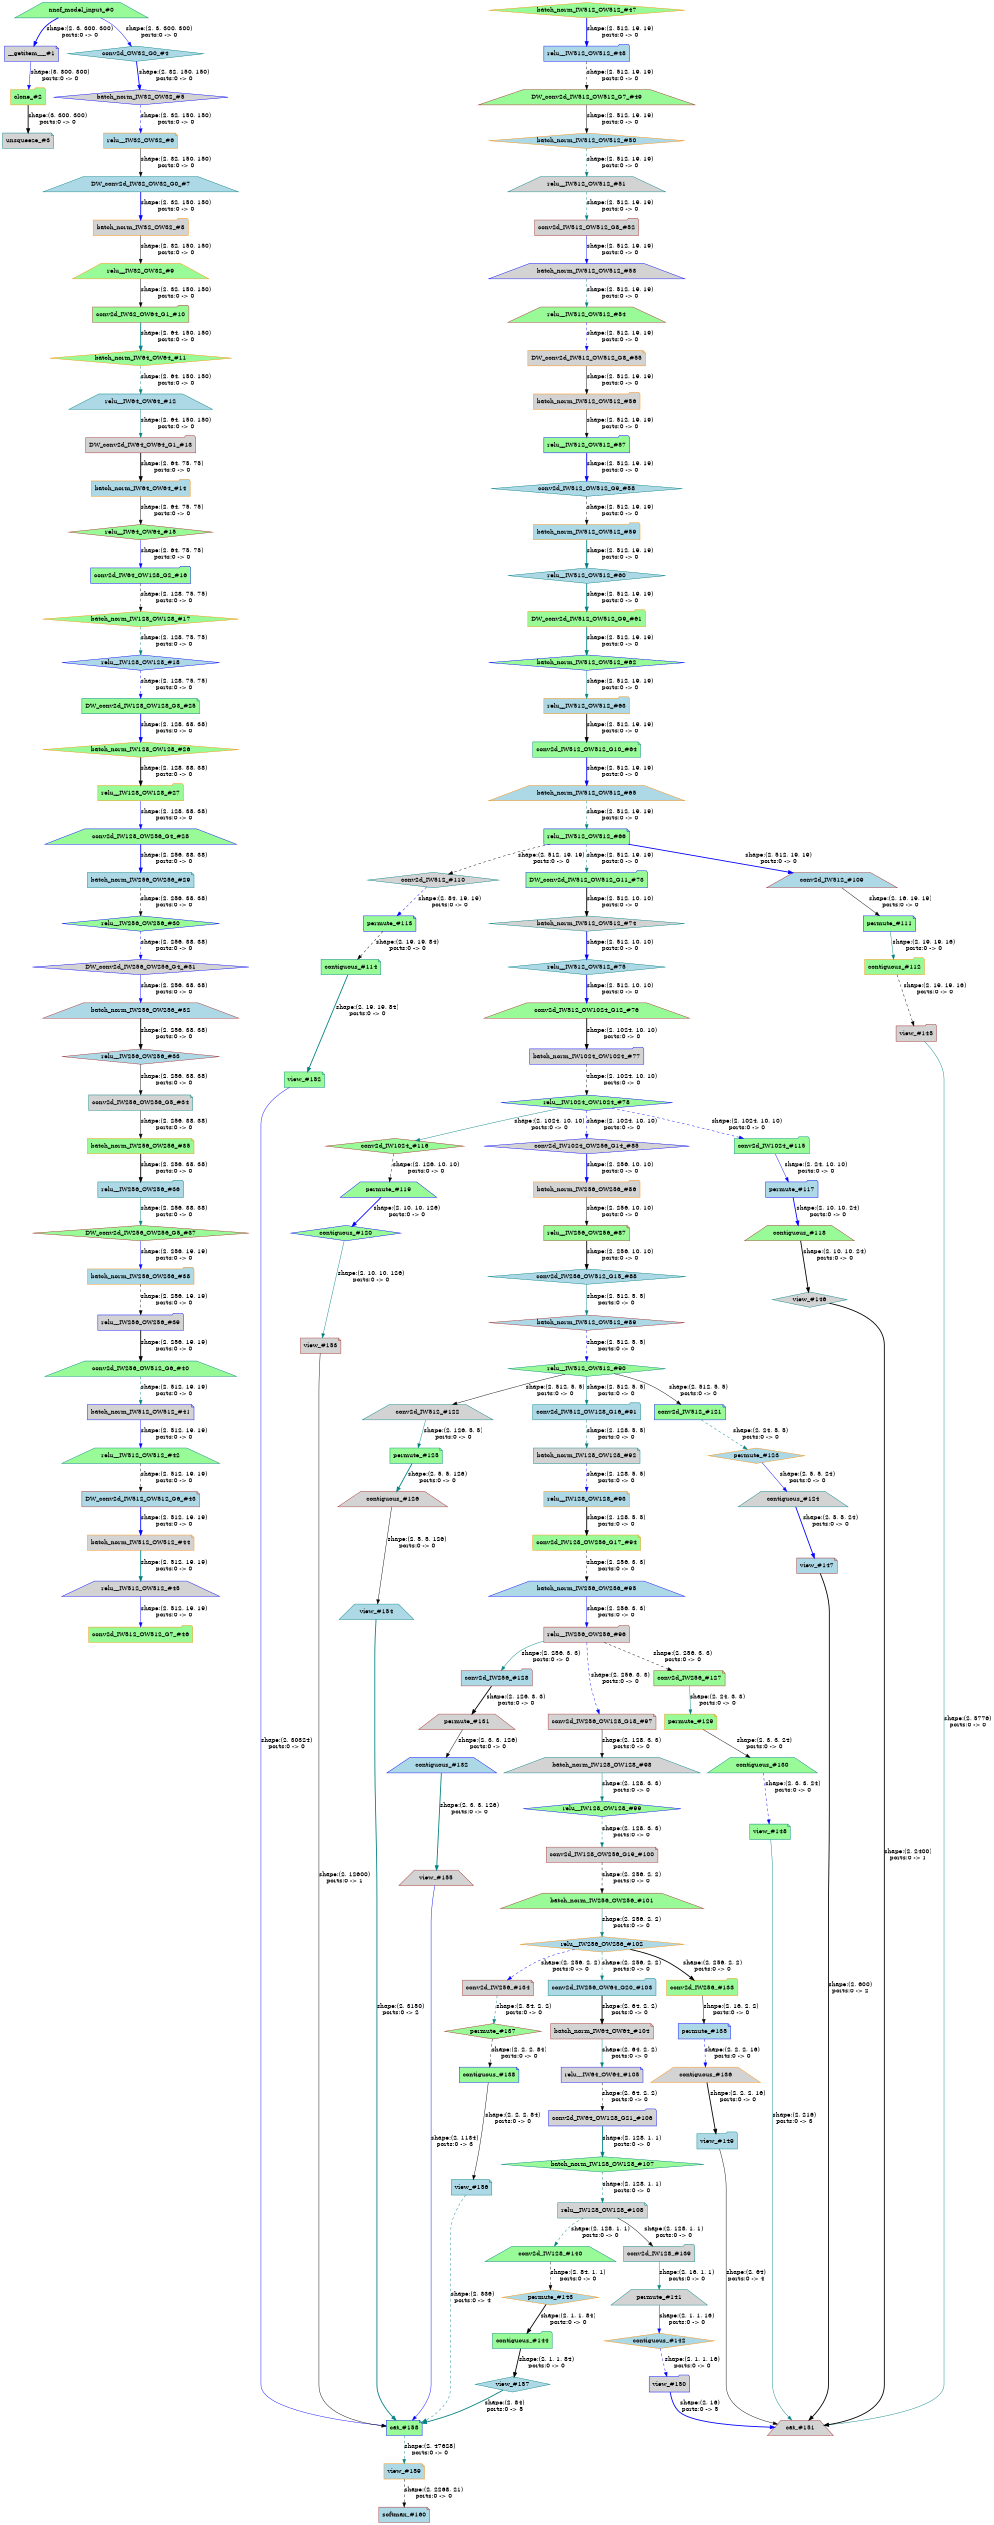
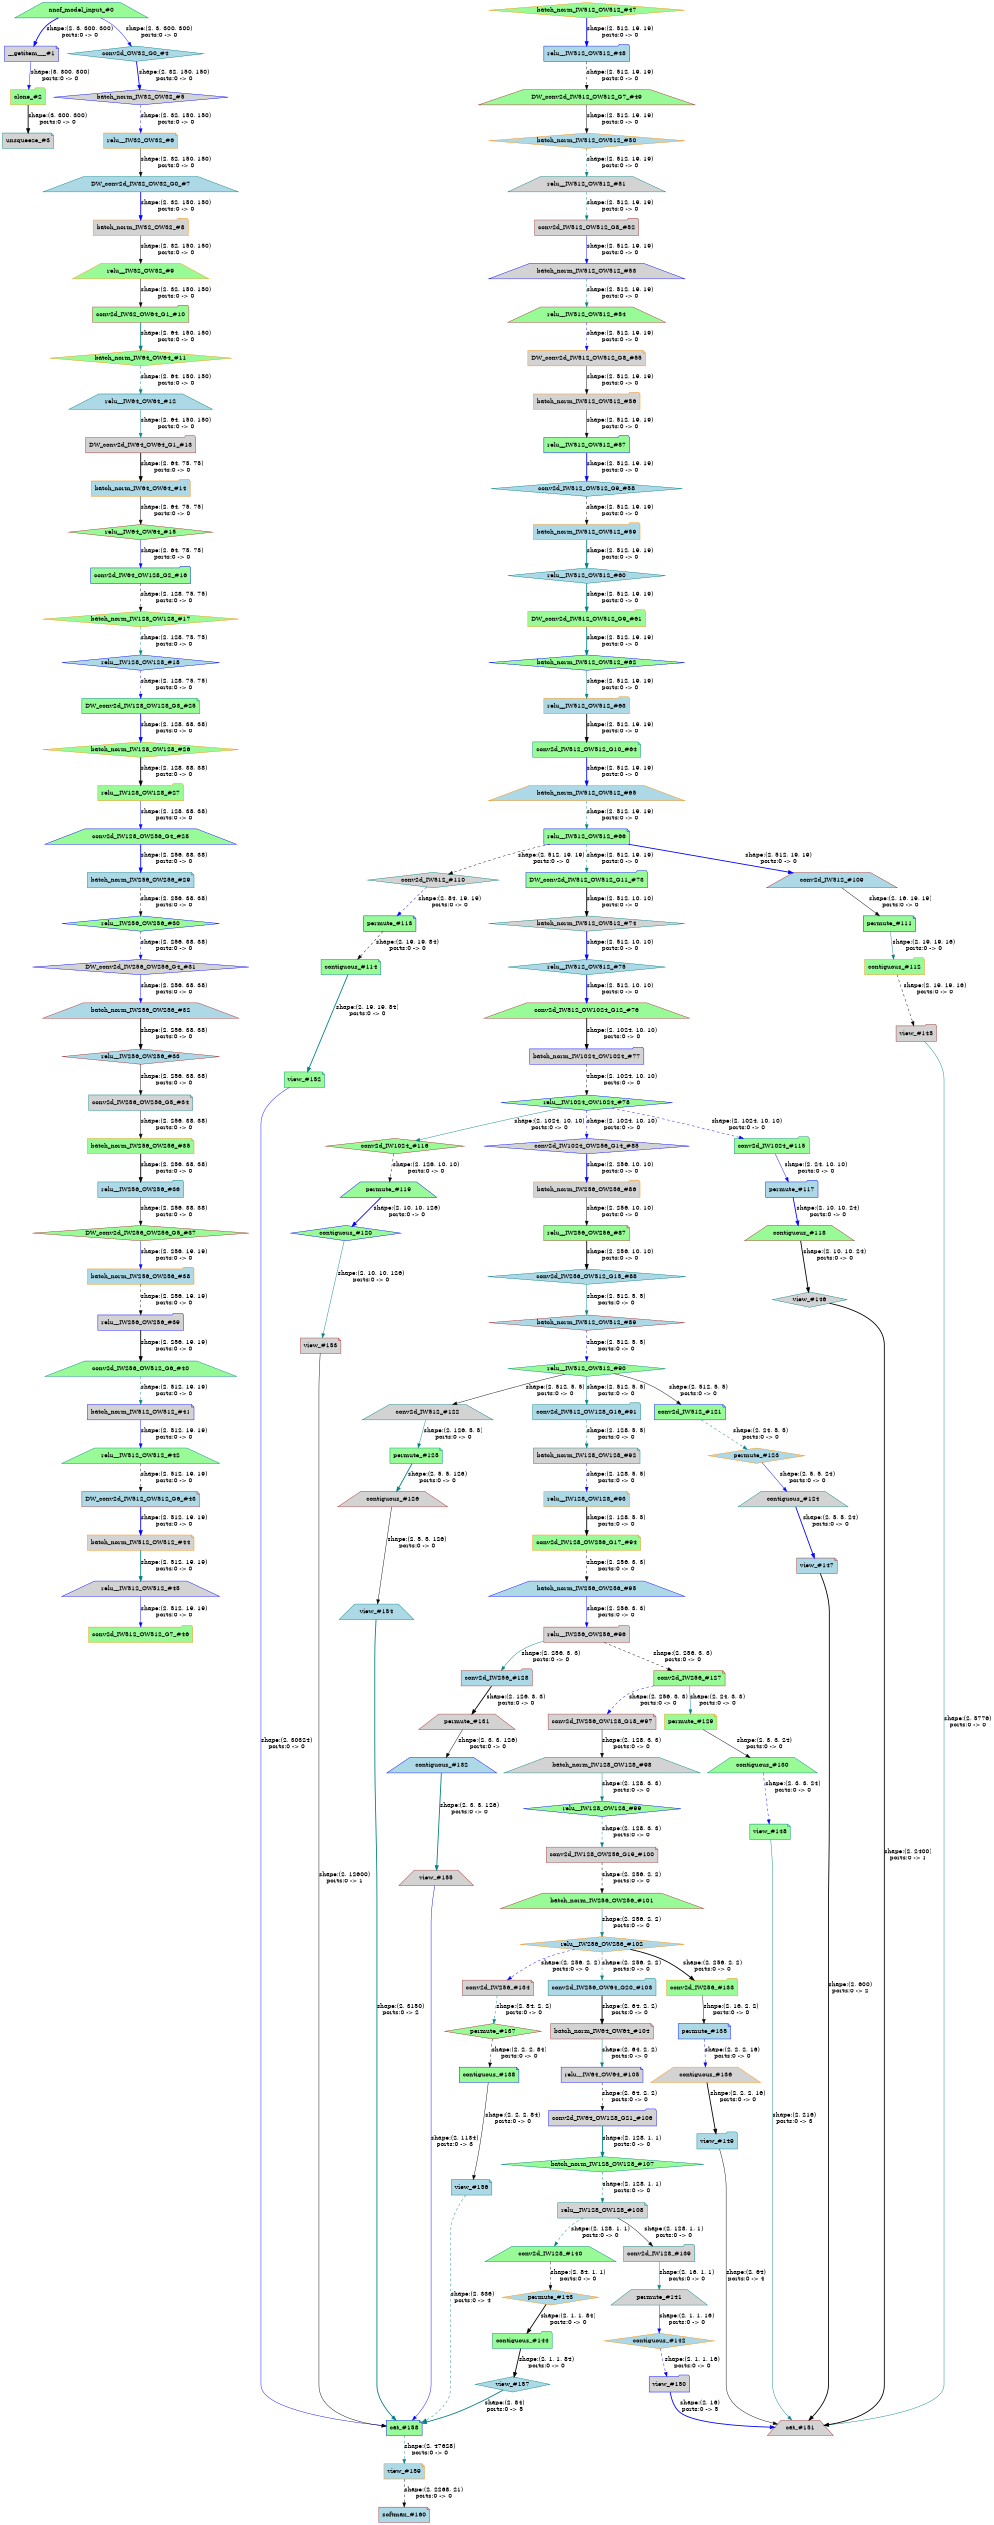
(141, 1209) -> (141, 1209)
(589, 1677) -> (629, 1693)
